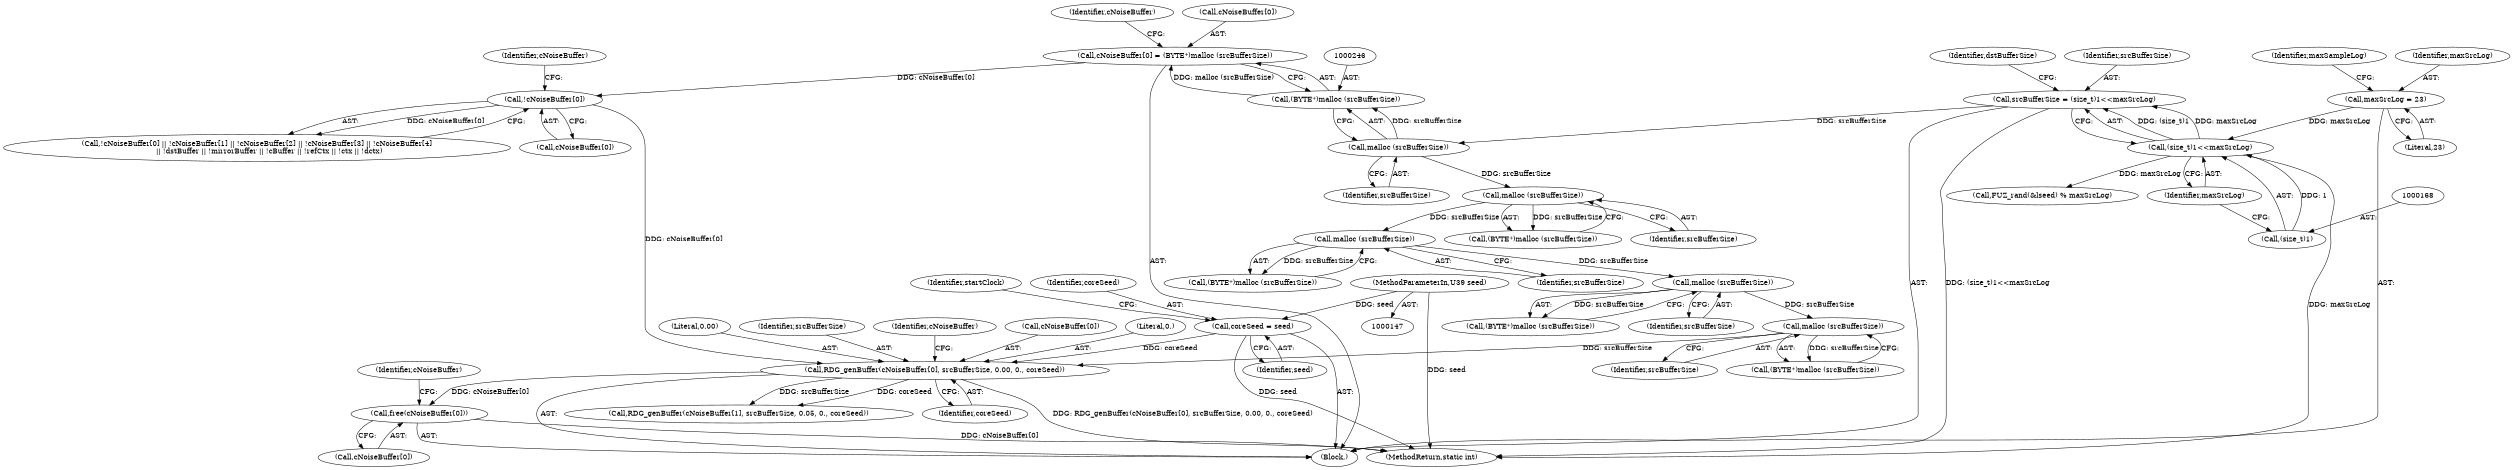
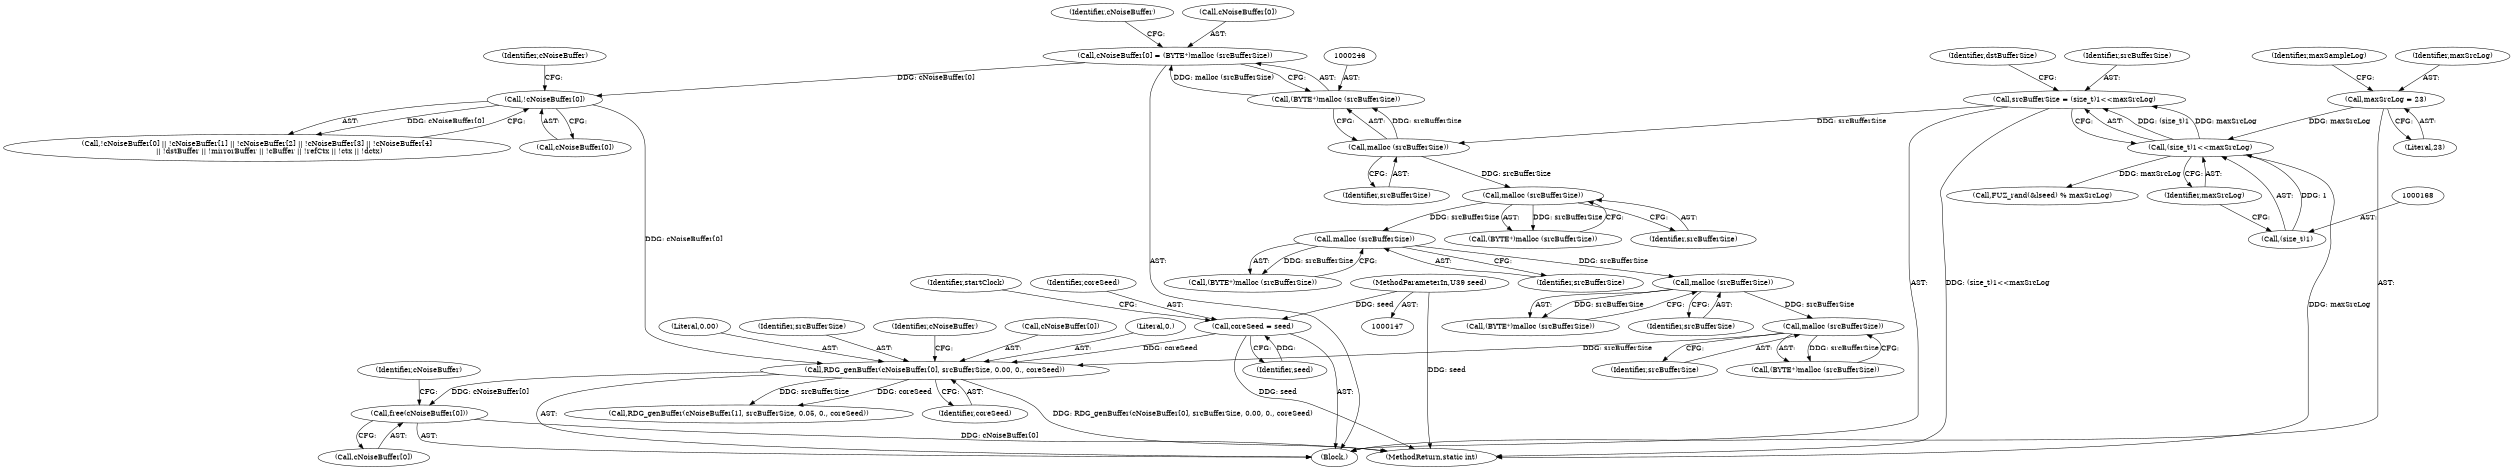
(1287, 349) -> (1287, 349)
